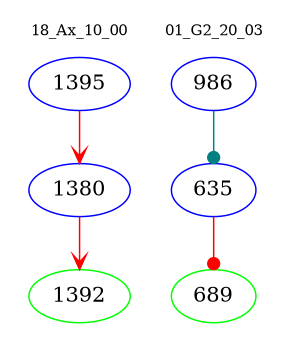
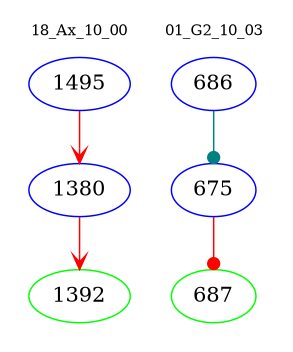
(214, 32) -> (214, 32)
(80, 84) -> (80, 84)
(214, 84) -> (214, 84)
(214, 190) -> (214, 190)
(214, 296) -> (214, 296)
